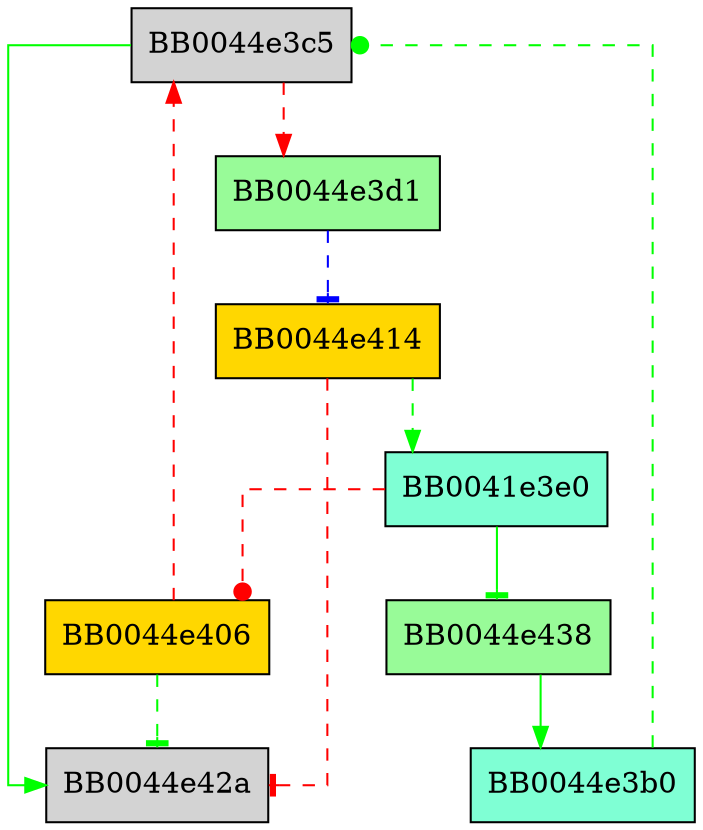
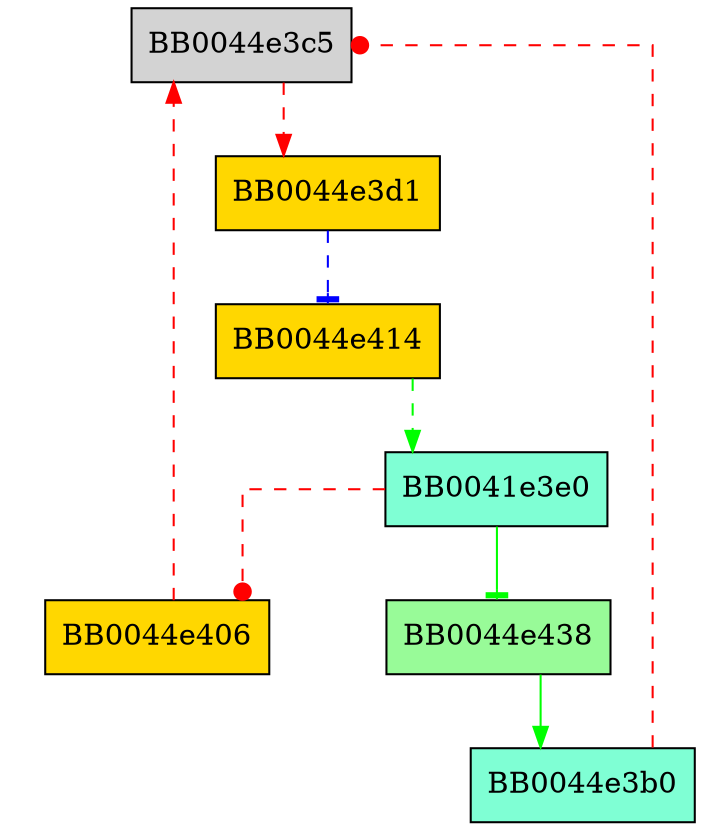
(328, 193) -> (328, 193)
(653, 254) -> (653, 254)
(157, 785) -> none
